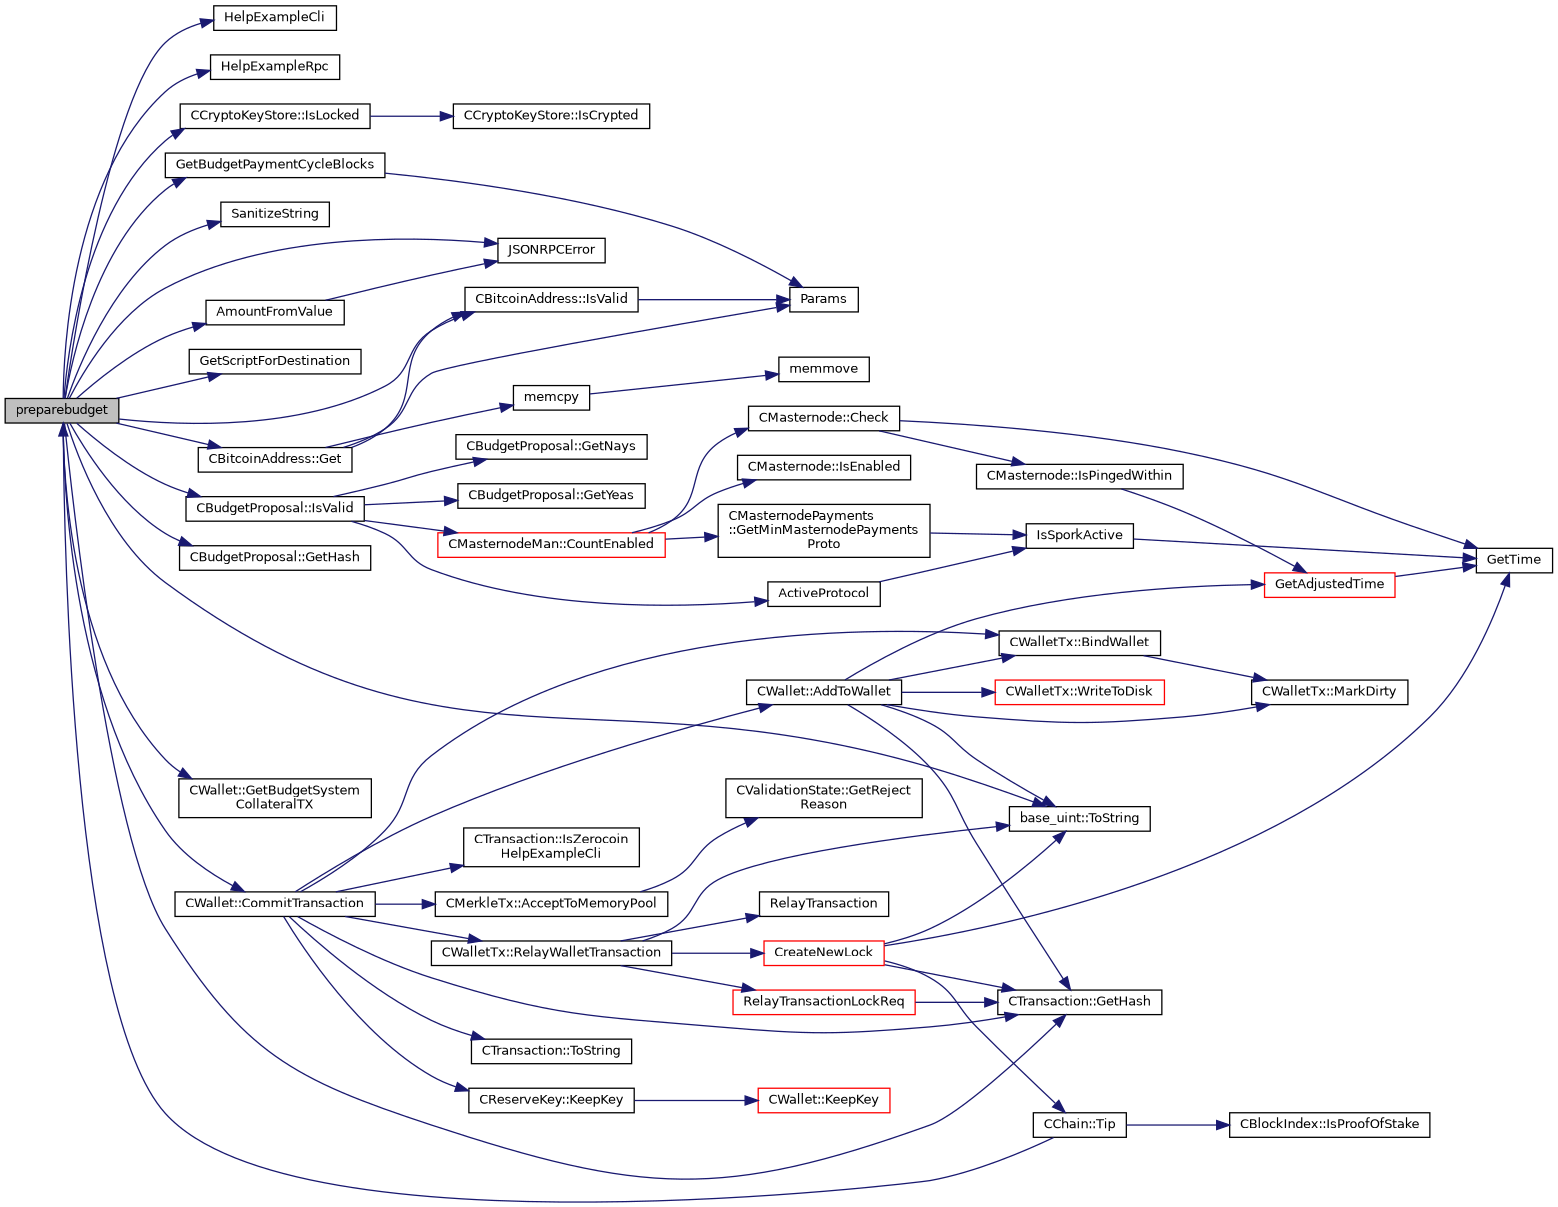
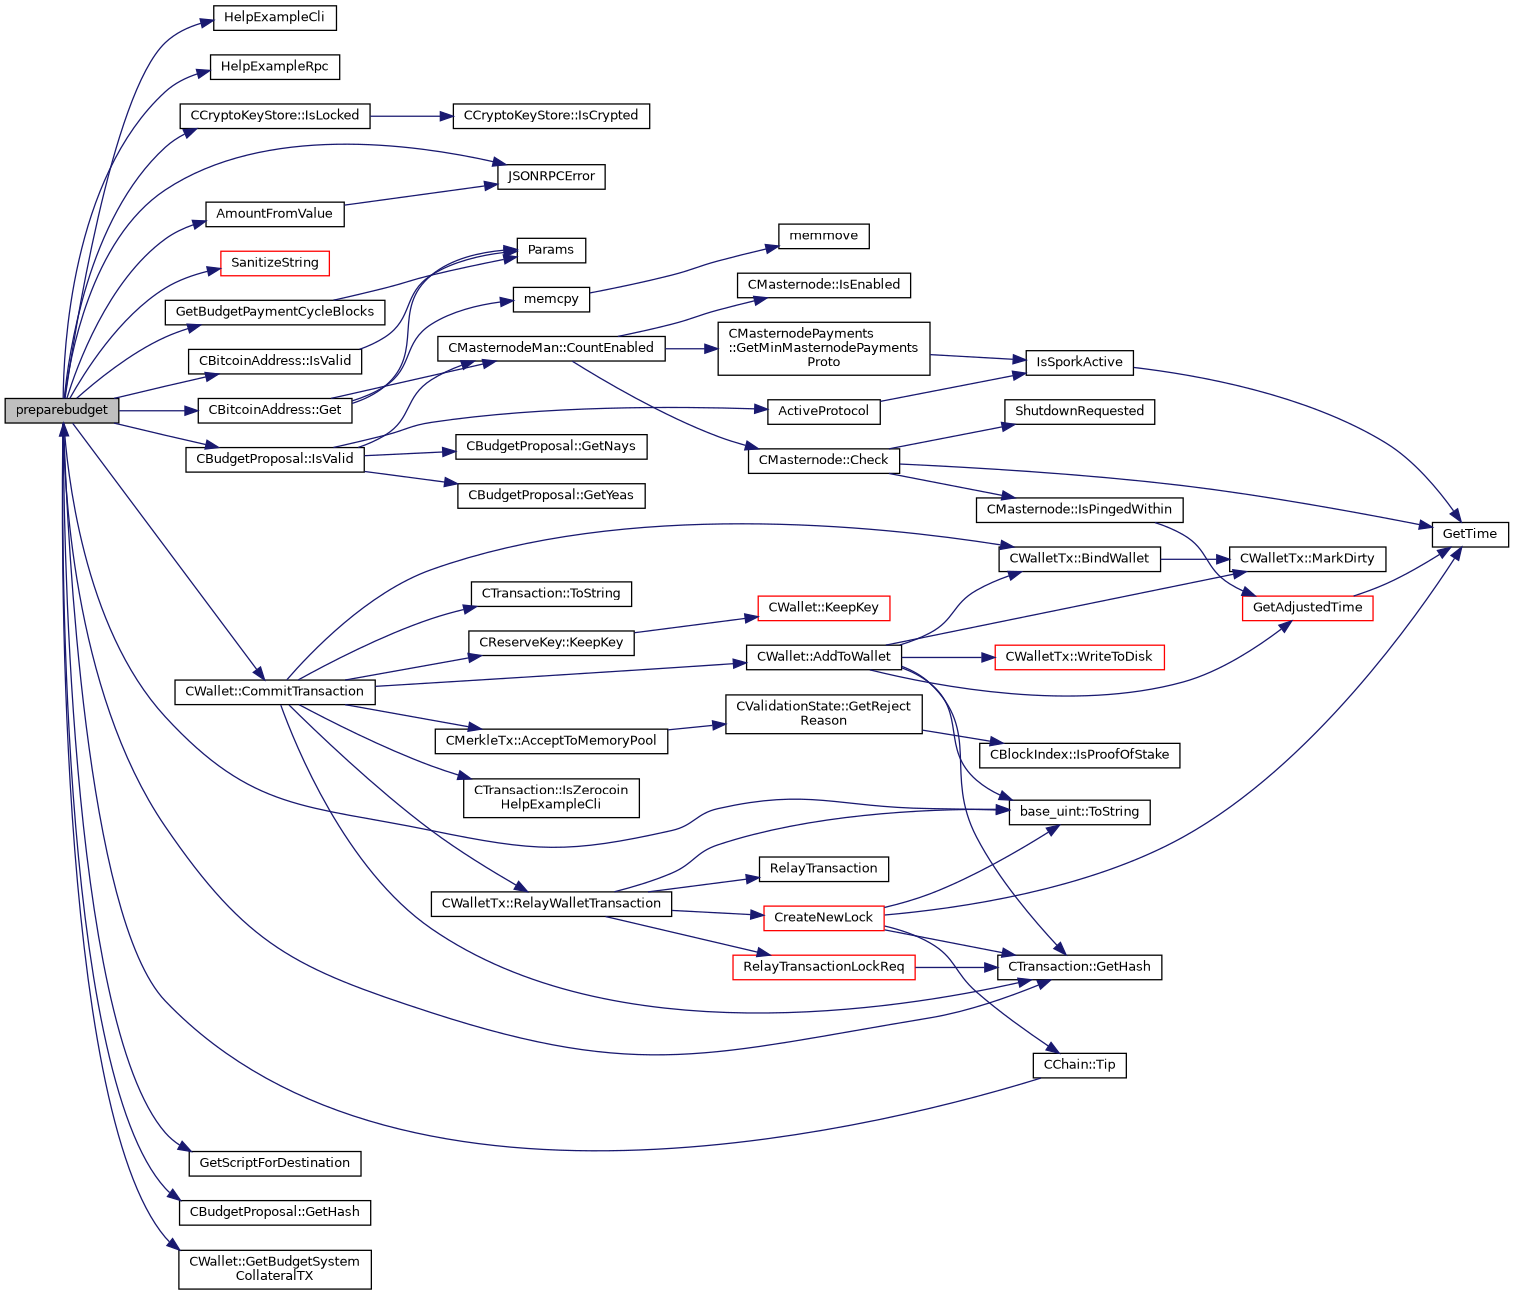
(275, 214) -> (275, 264)
(407, 386) -> (407, 381)
none -> (1080, 412)
(552, 545) -> (552, 349)
(1172, 1125) -> (946, 734)
